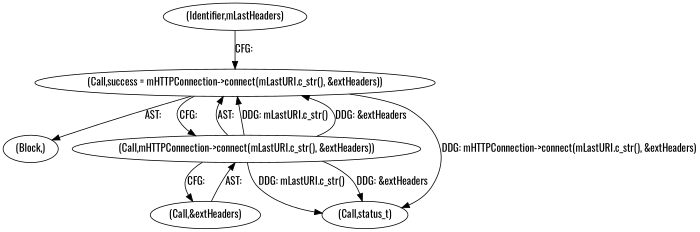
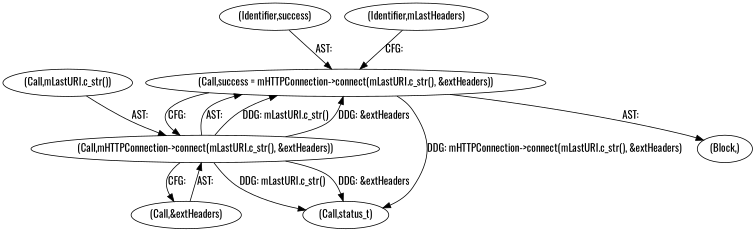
none -> (275, 17)
none -> (68, 83)
